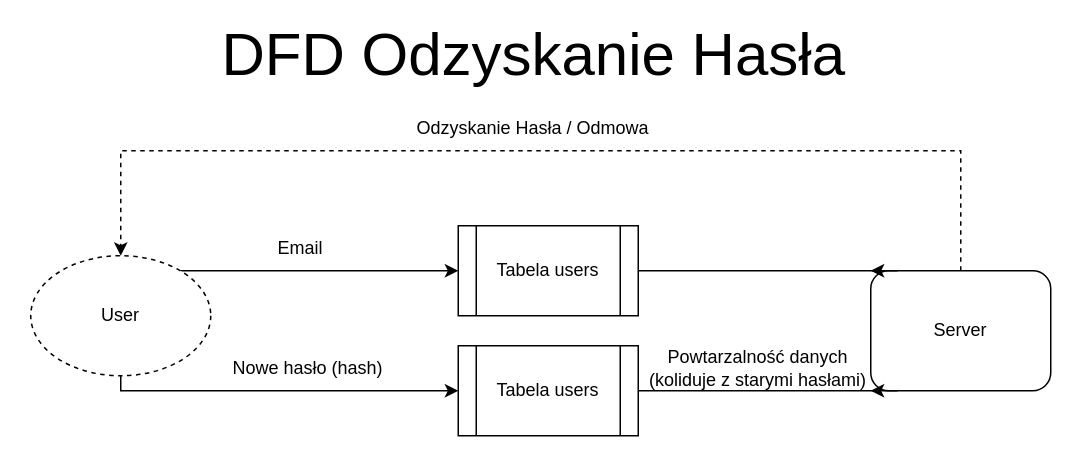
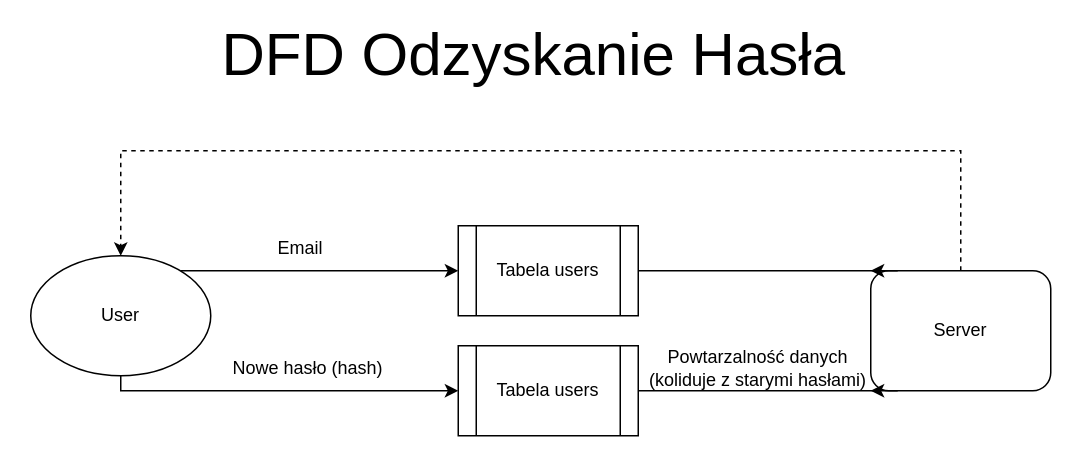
(533, 128) -> none
(121, 316) -> (121, 316)
